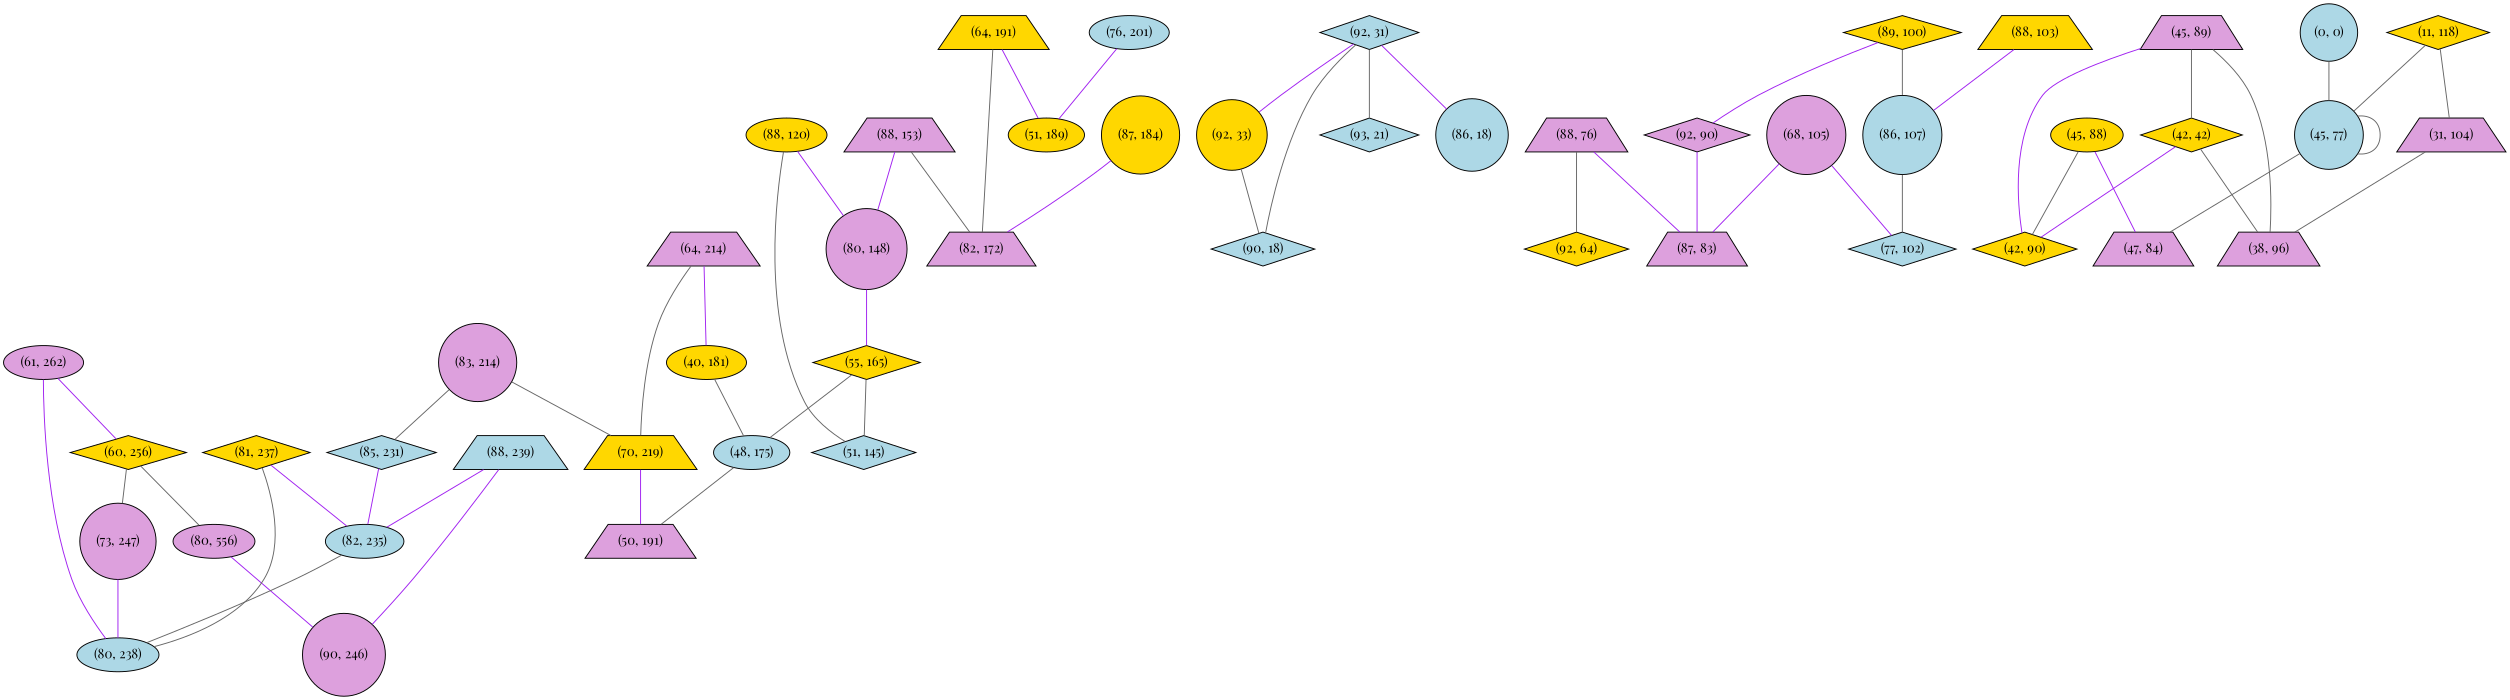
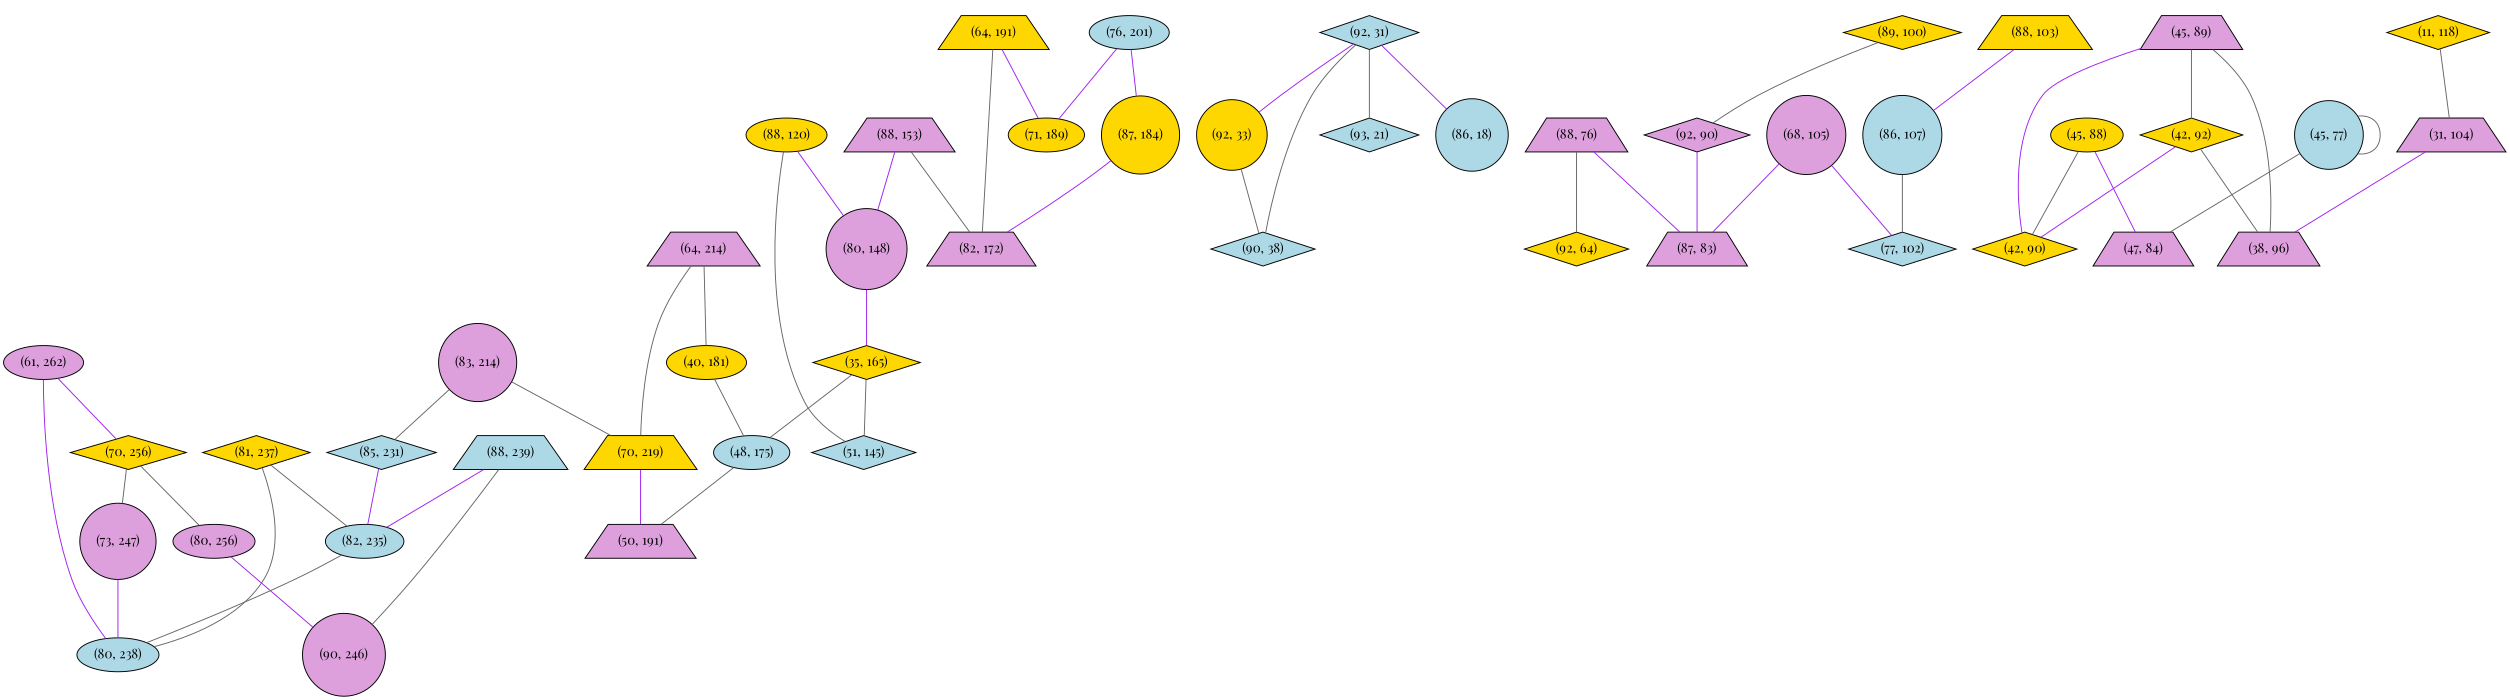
(2329, 33) -> none
(1902, 72) -> none
none -> (1134, 73)
(1793, 78) -> (1793, 78)
(2390, 78) -> none
(1046, 135) -> (1046, 135)
(2191, 135) -> (2191, 135)
(2360, 192) -> (2360, 192)
(1263, 249) -> (1263, 249)
(705, 306) -> (705, 306)
(867, 363) -> (867, 363)
(128, 453) -> (128, 453)
(309, 496) -> (309, 496)
(214, 541) -> (214, 541)
(438, 549) -> (438, 549)
